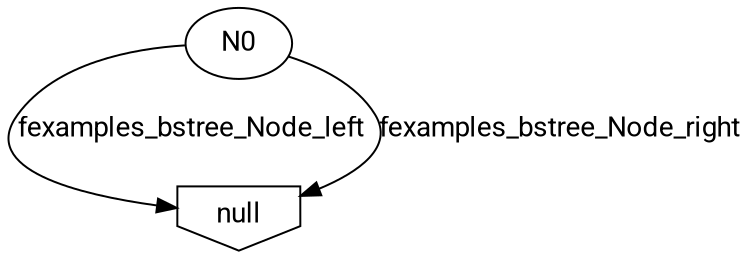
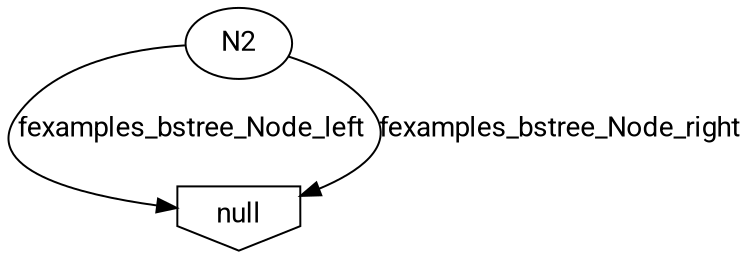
(239, 43) -> (239, 43)
